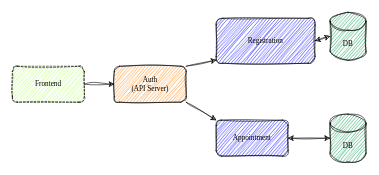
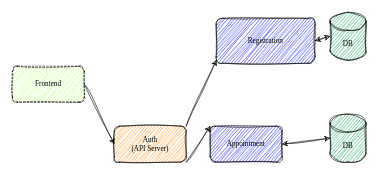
(150, 84) -> (150, 144)
(252, 138) -> (246, 144)
